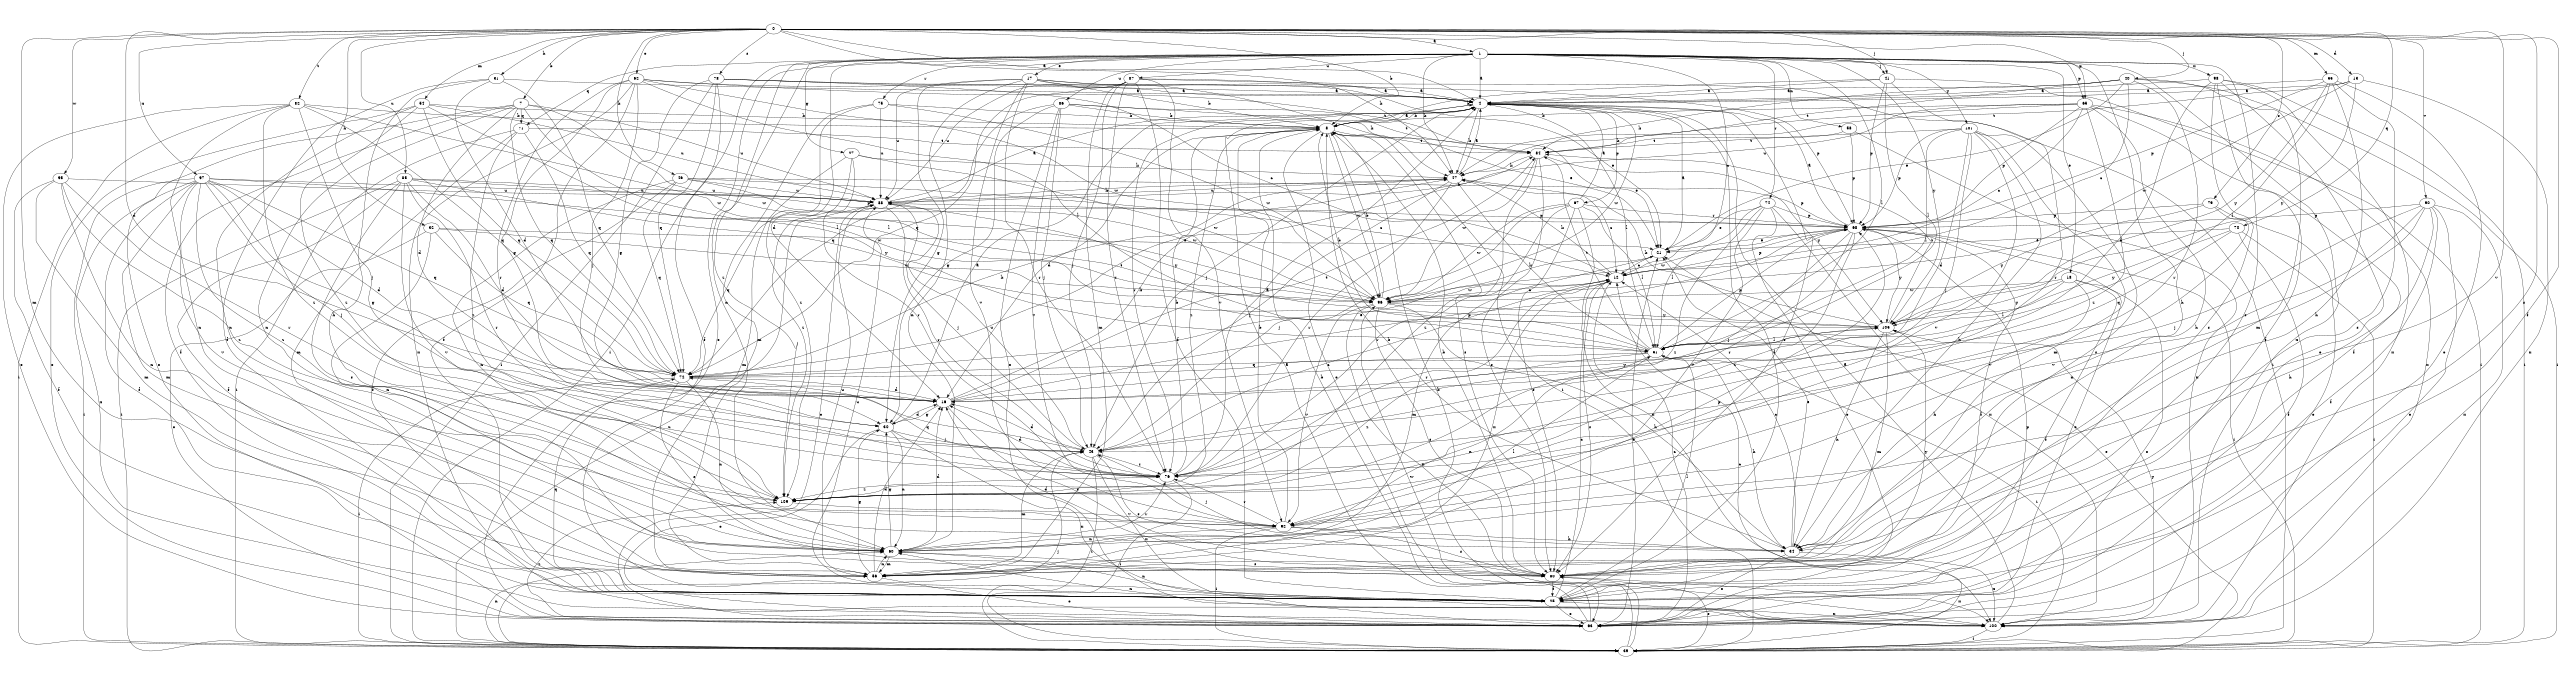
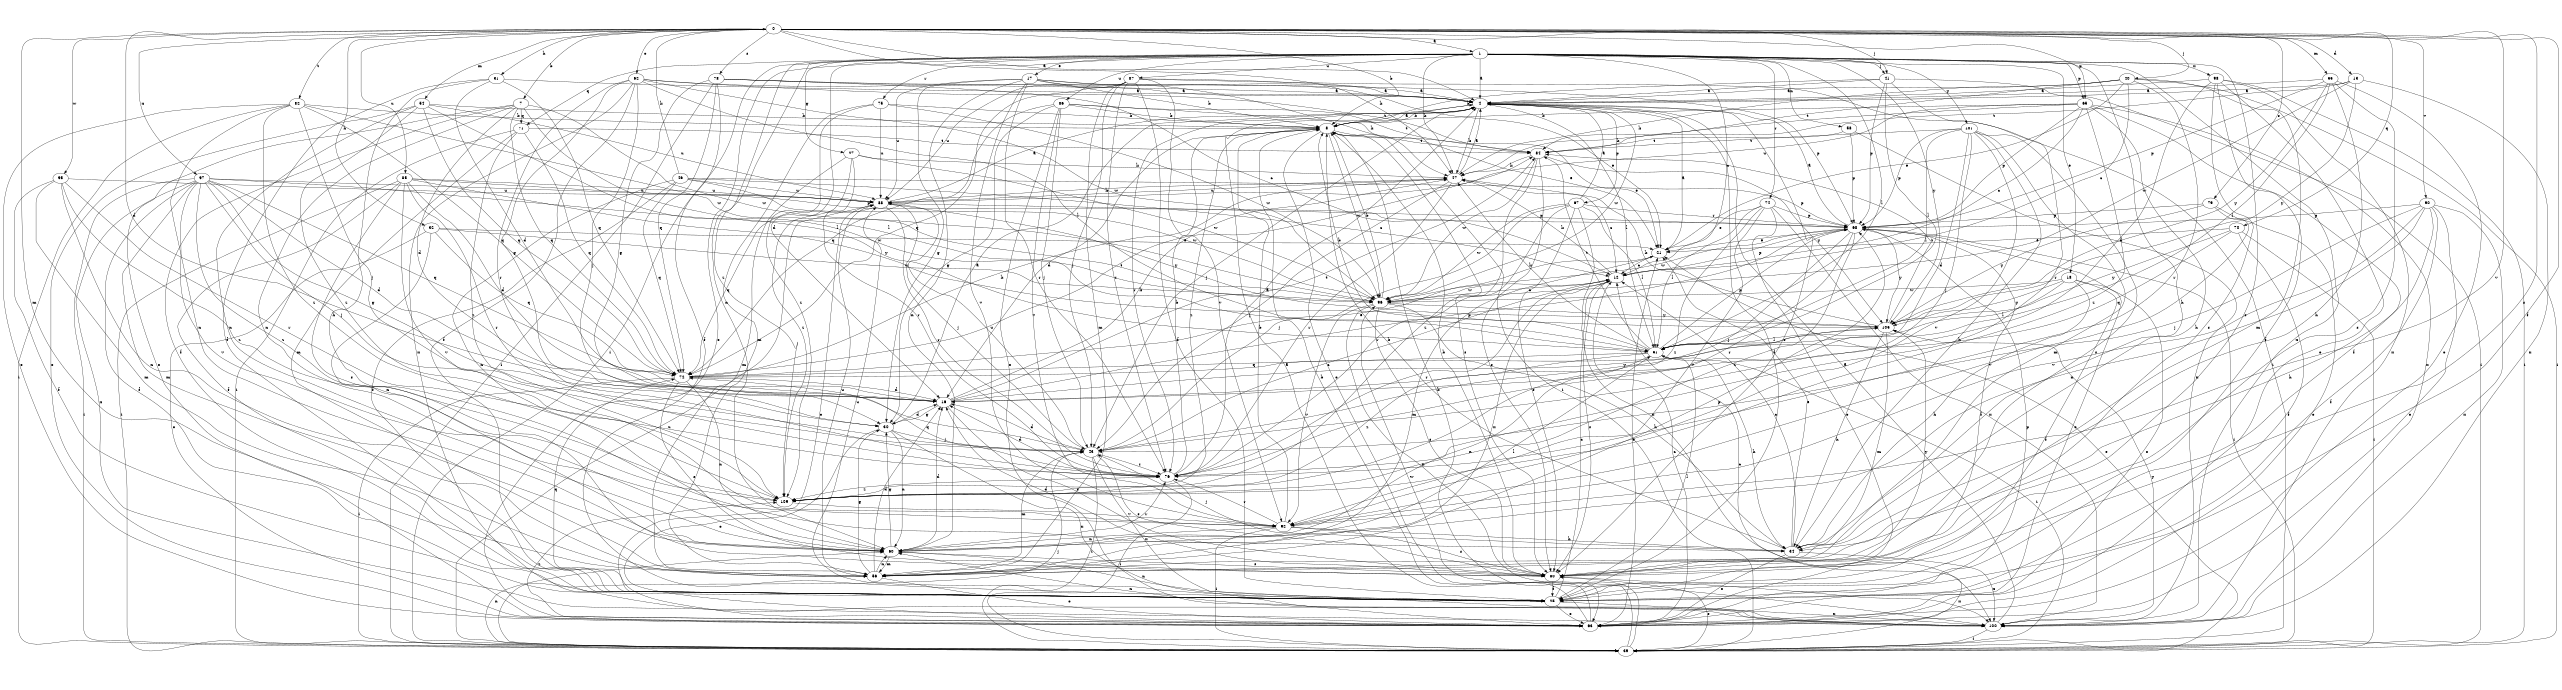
(633, 59) -> (656, 58)
(702, 146) -> none
